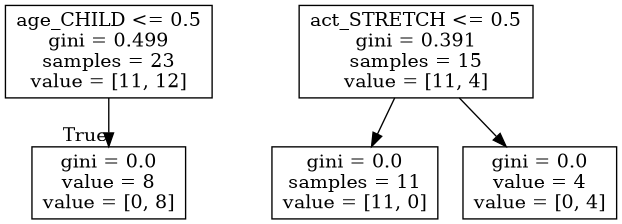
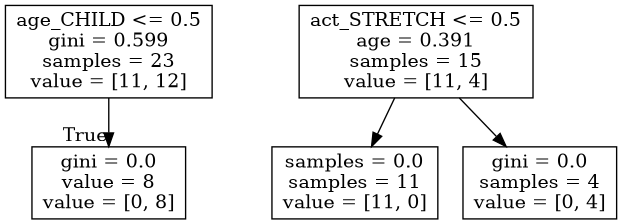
(109, 52) -> (109, 52)
(416, 52) -> (416, 52)
(355, 183) -> (355, 183)
(540, 183) -> (540, 183)
